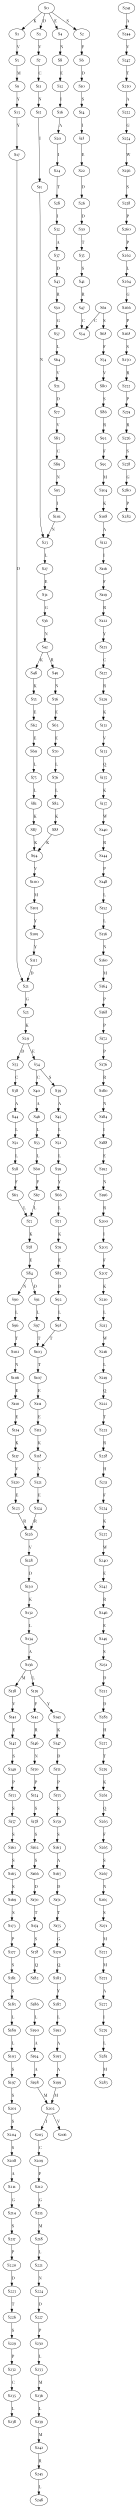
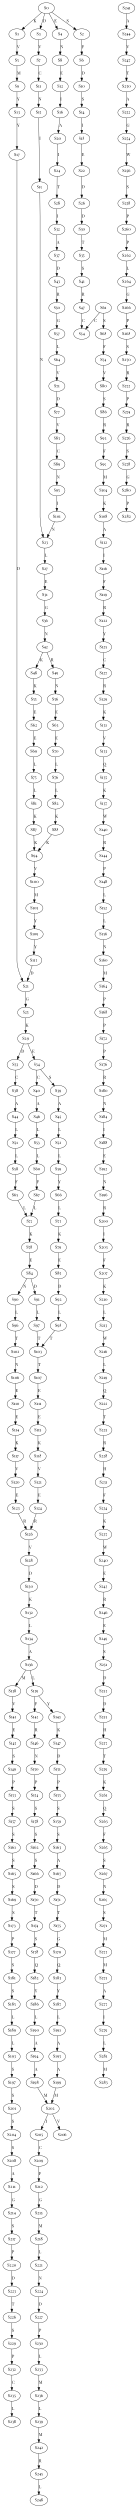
(103, 1717) -> (103, 1717)
none -> (35, 1990)
